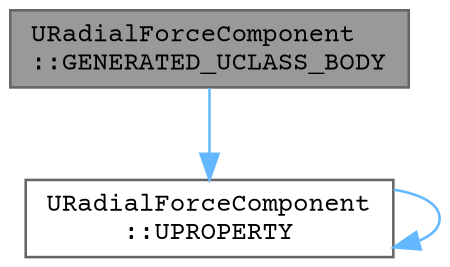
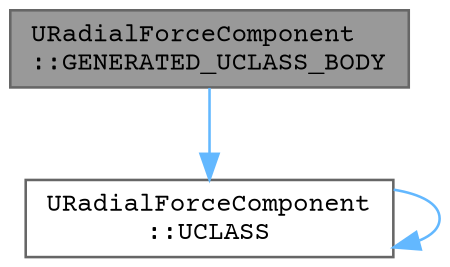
(210, 219) -> (210, 219)
